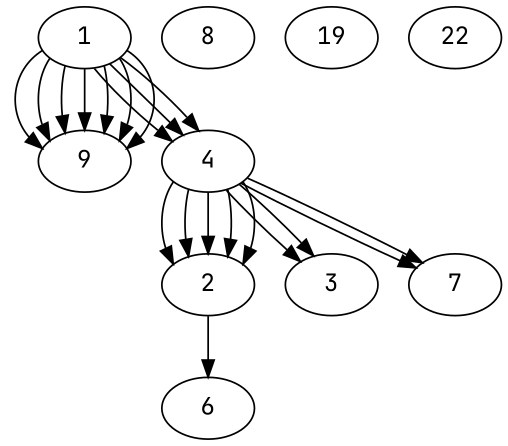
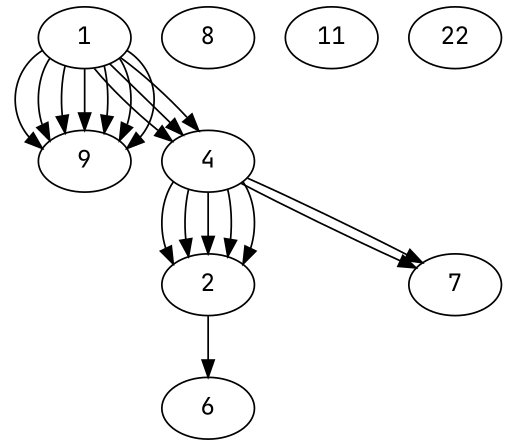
(332, 38) -> (332, 38)
(332, 285) -> none
